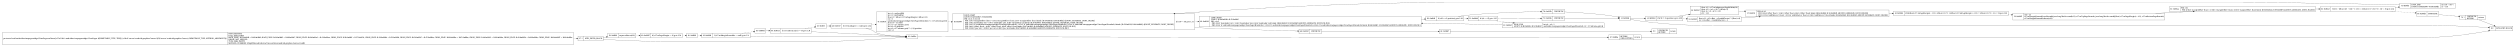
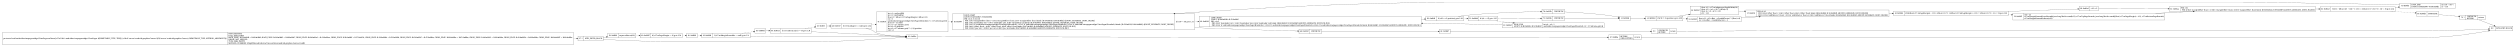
none -> (2089, 9)
(2059, 25) -> (2083, 31)
